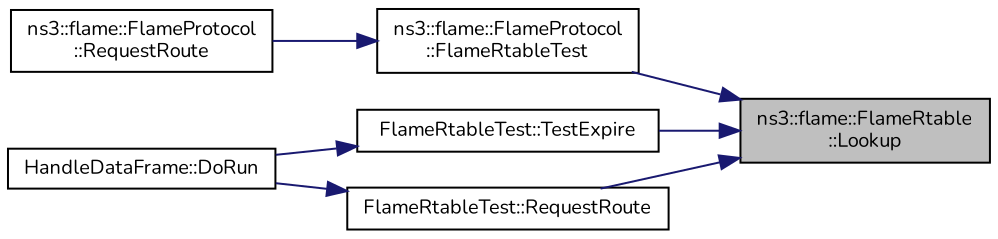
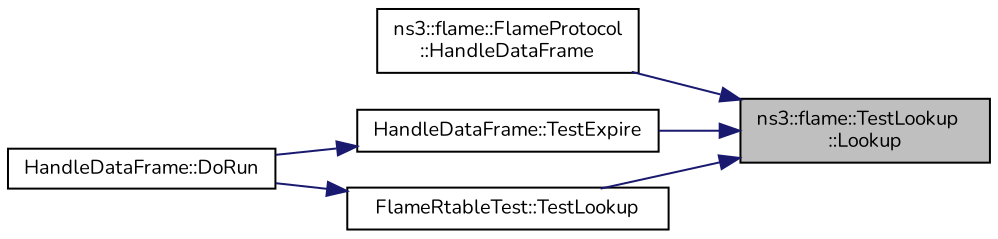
(142, 41) -> none
(508, 41) -> (508, 41)
(508, 131) -> (508, 131)
(865, 131) -> (865, 131)
(508, 209) -> (508, 209)
